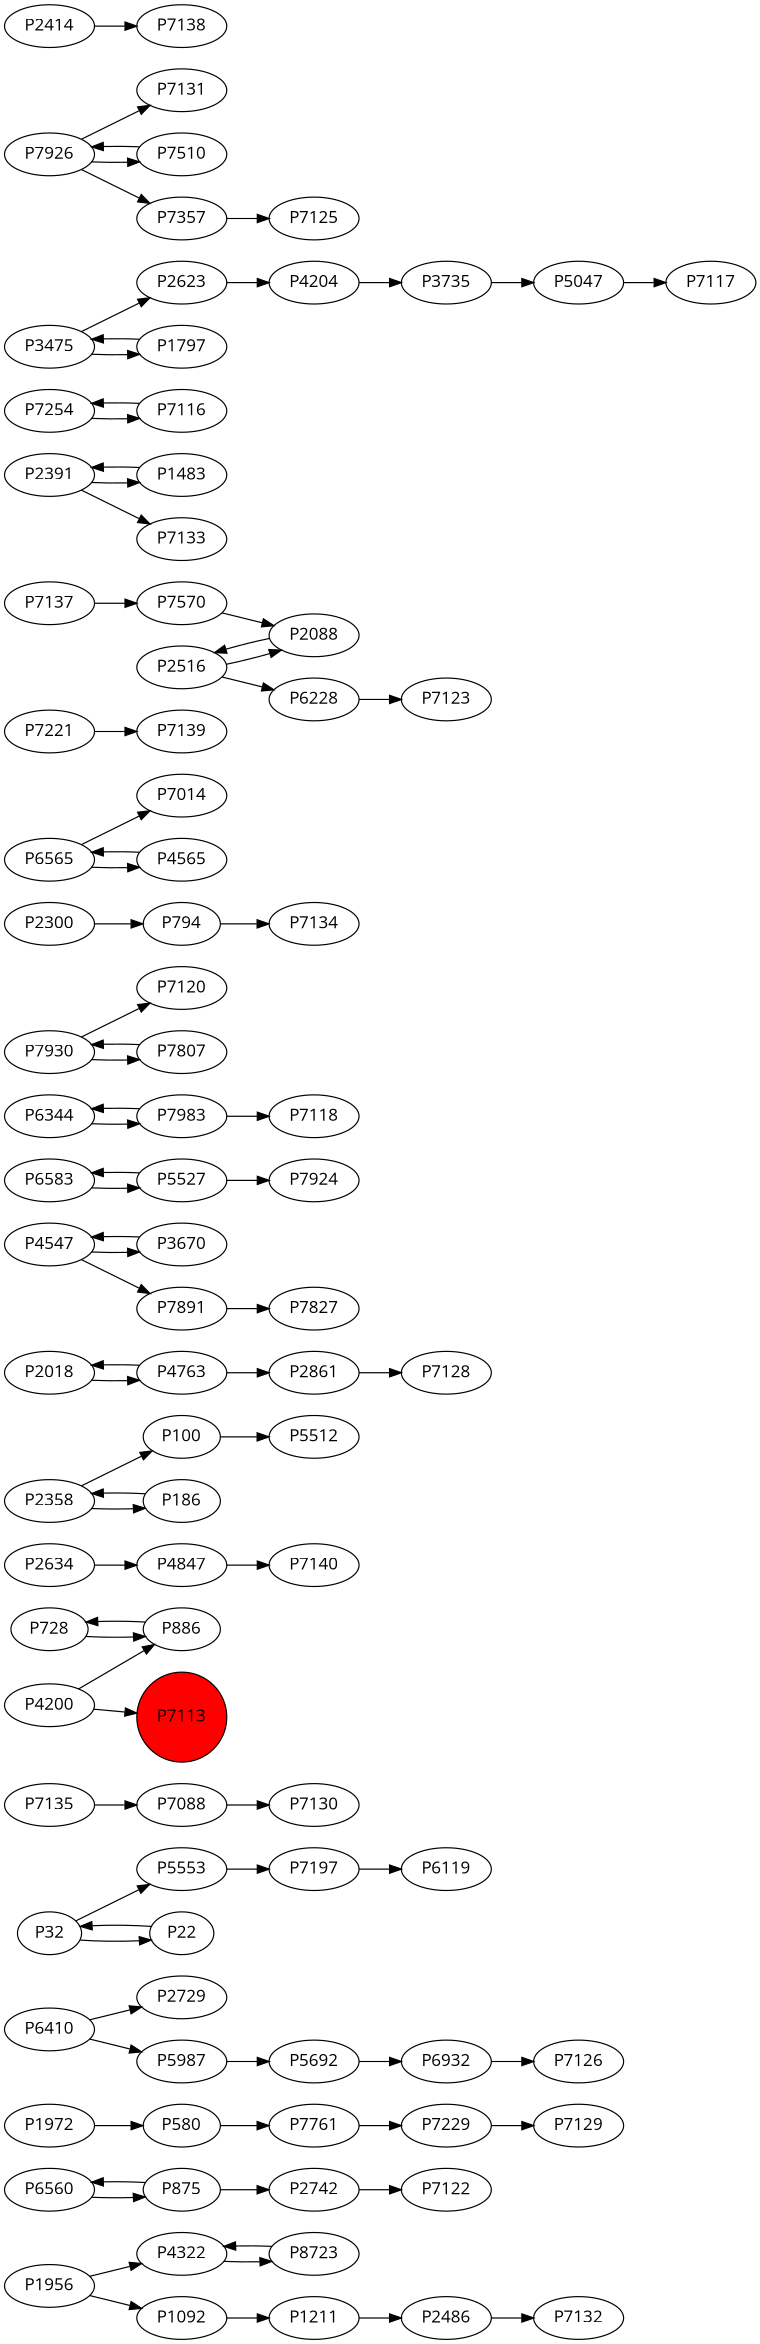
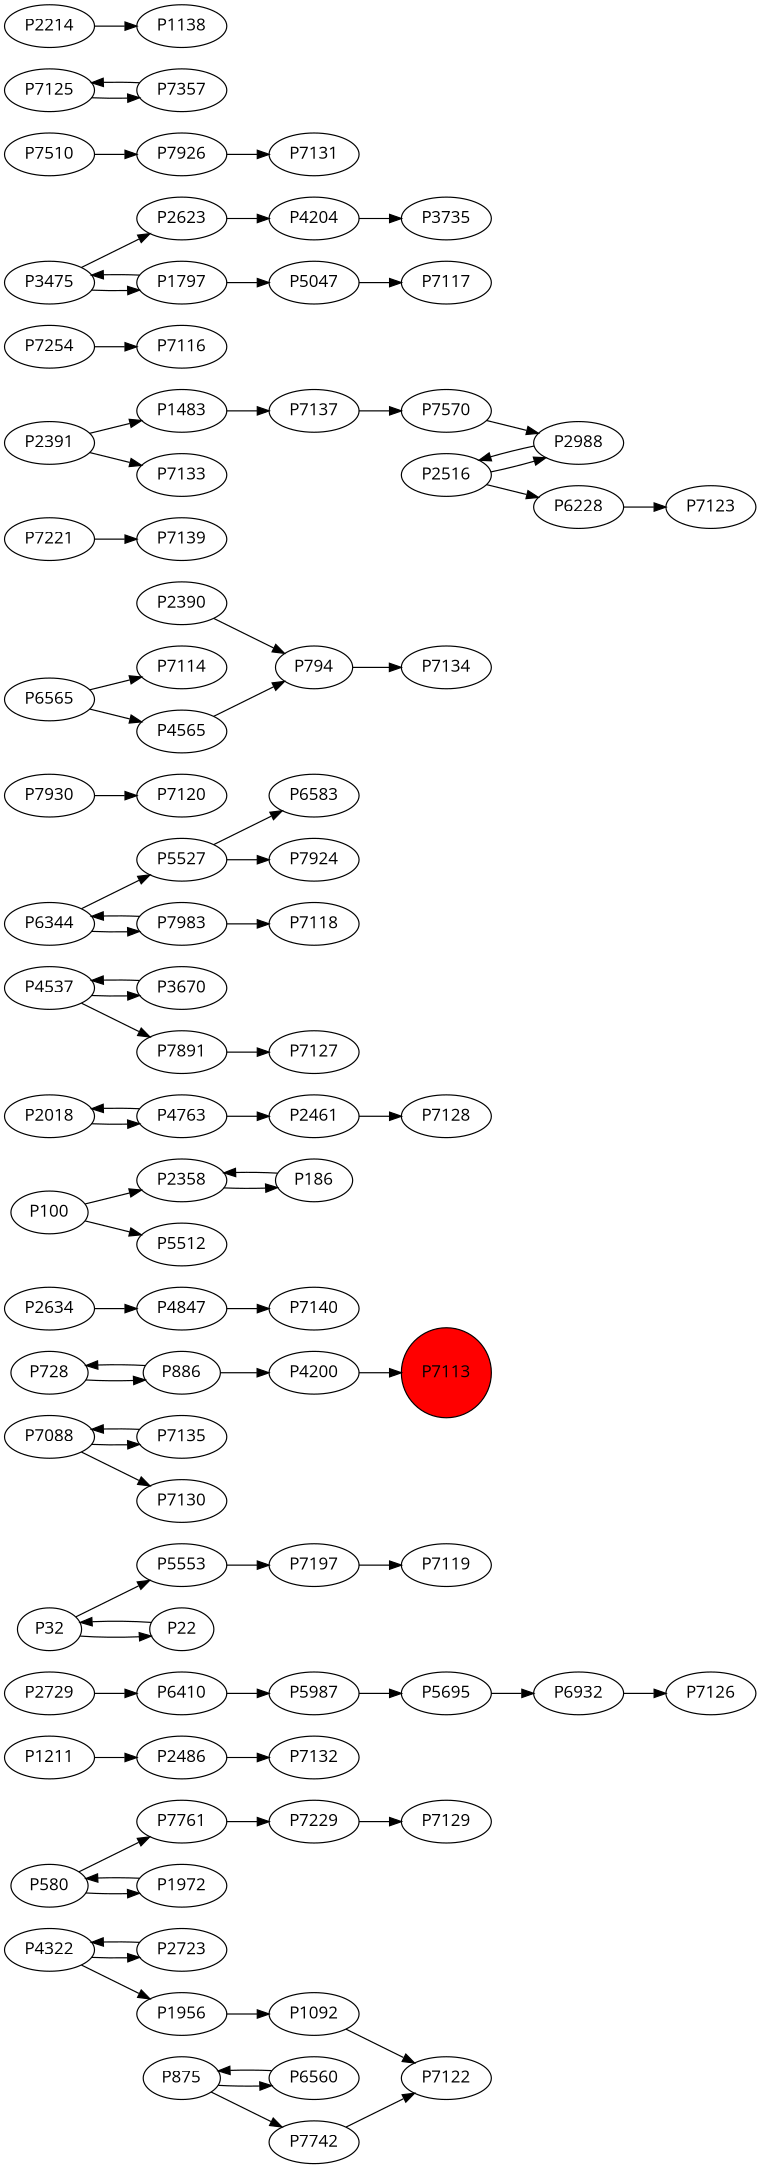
(50, 26) -> (50, 26)
(182, 26) -> (182, 26)
(109, 162) -> none
(110, 184) -> (109, 98)
(506, 283) -> (242, 283)
(122, 403) -> none
(122, 467) -> (242, 411)
(314, 635) -> (579, 443)
(182, 796) -> (182, 667)
(122, 852) -> (244, 702)
(50, 924) -> (182, 603)
(182, 1052) -> none
(109, 1188) -> (110, 895)
(50, 1244) -> (50, 988)
(314, 1309) -> (314, 1052)
(314, 1373) -> (314, 1116)
none -> (109, 1445)
(111, 1471) -> (107, 1198)
(111, 1670) -> (239, 1373)
(446, 1869) -> (446, 1565)
none -> (107, 1894)
(110, 2015) -> (110, 1693)
(314, 2062) -> (446, 1693)
(314, 2190) -> (314, 2142)
(314, 2254) -> (182, 1950)
(110, 2271) -> (110, 1979)
(242, 2318) -> (375, 2043)
